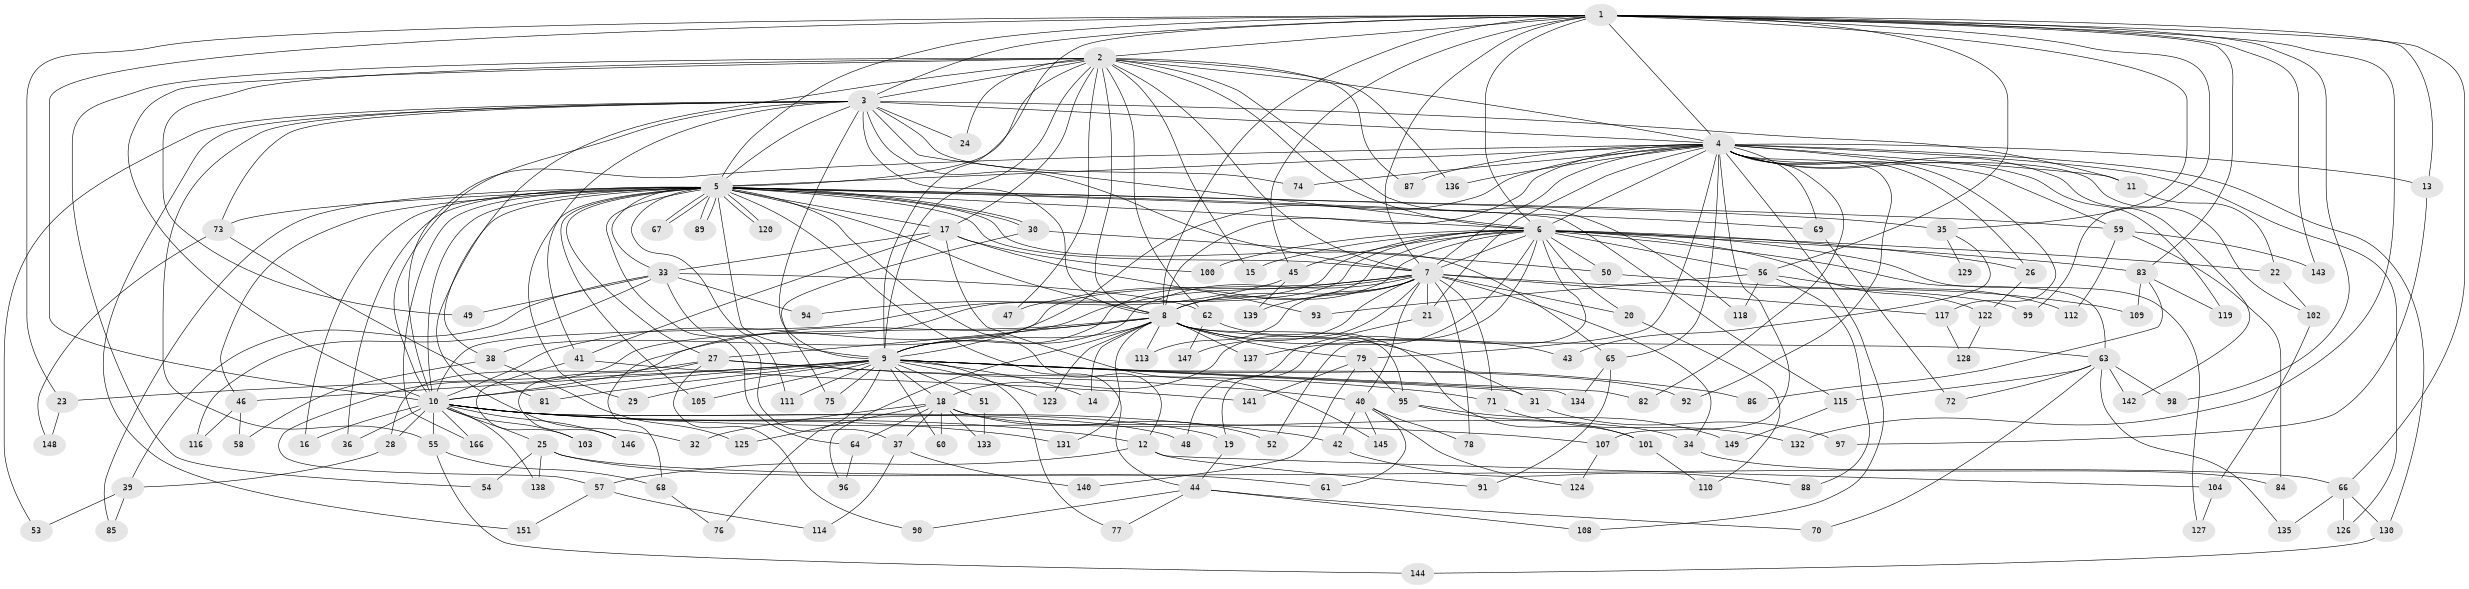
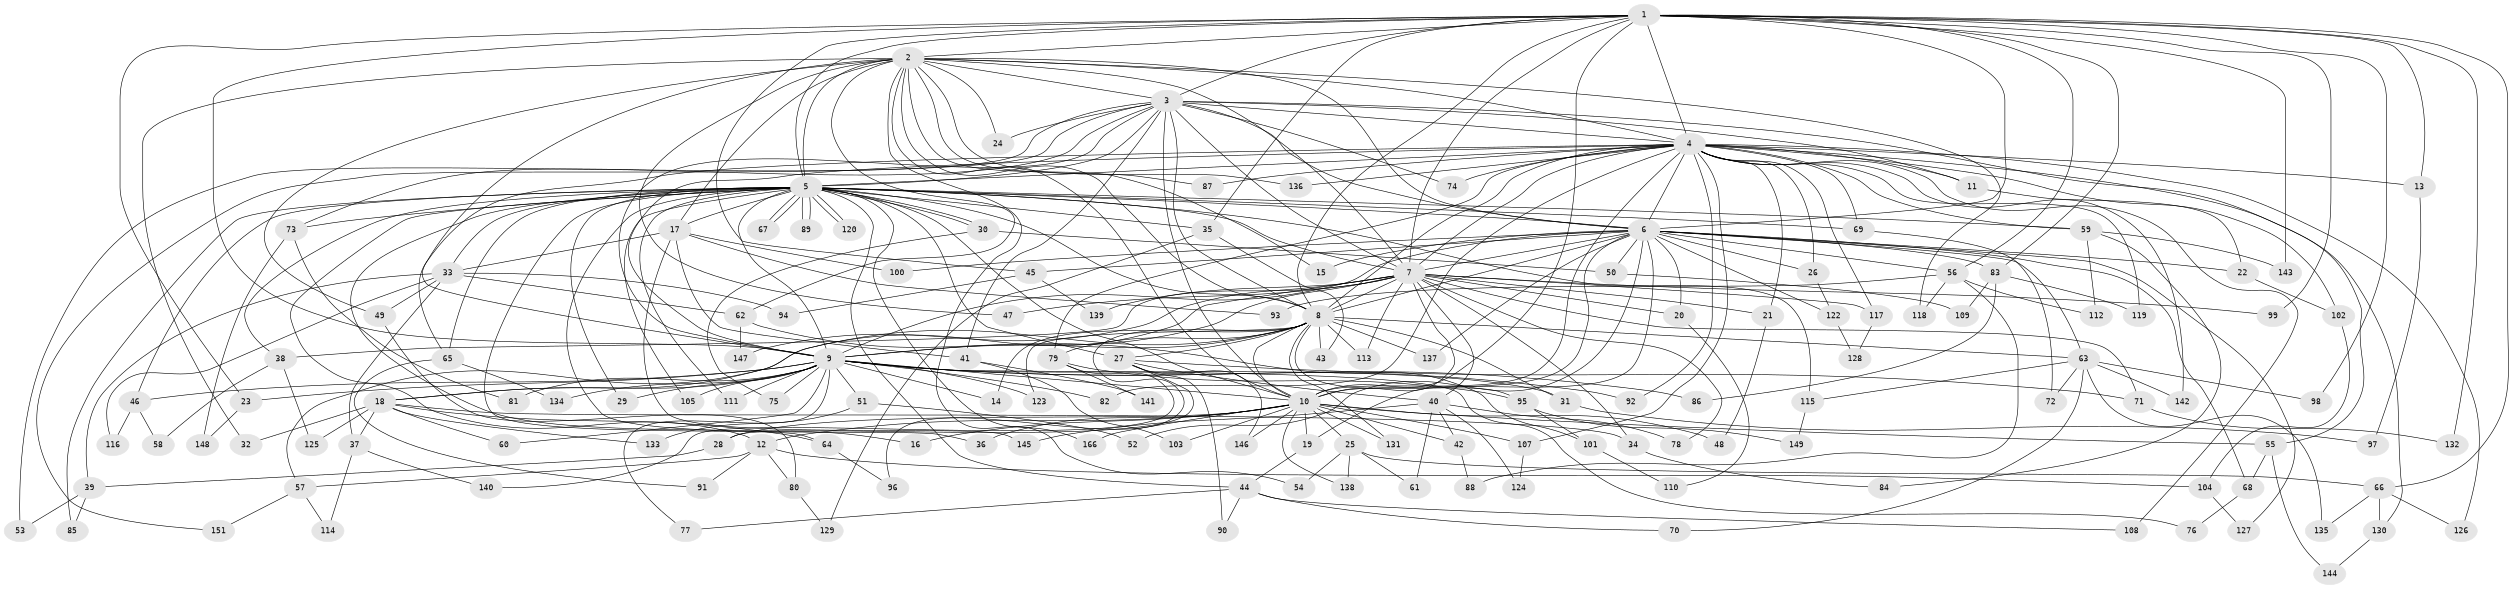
(1107, 423) -> (958, 412)
none -> (794, 488)
